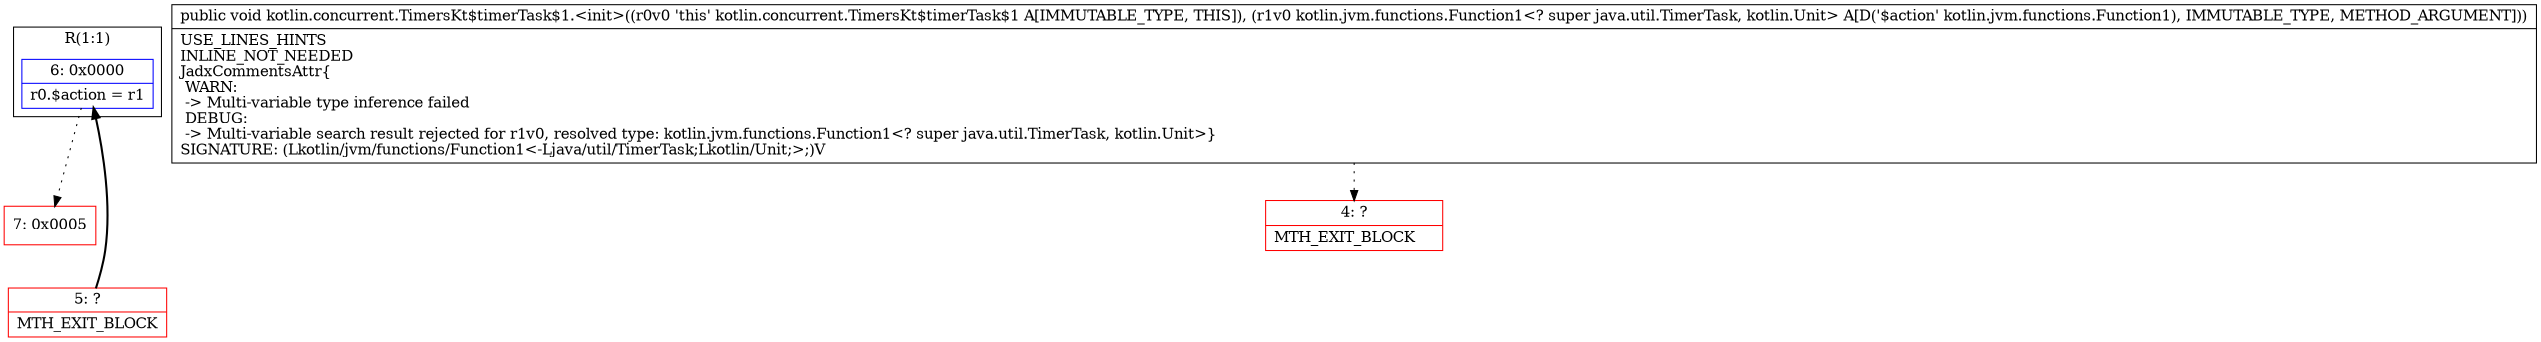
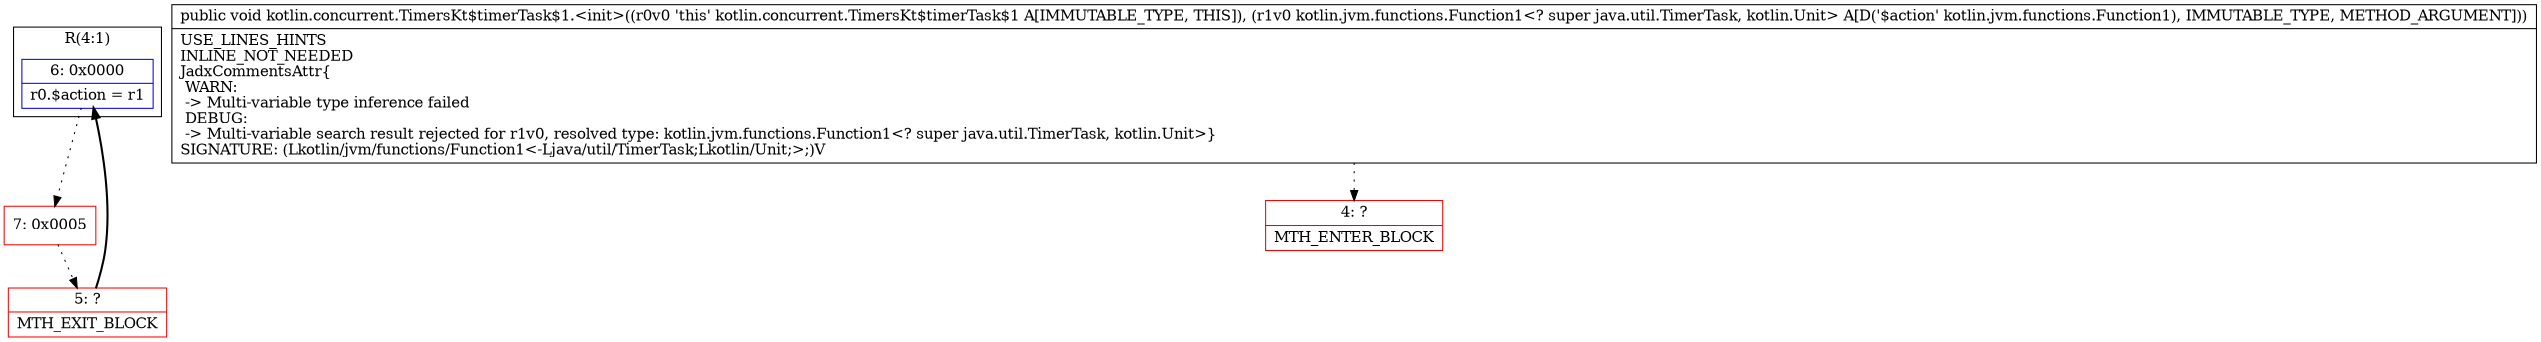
(88, 39) -> (88, 39)
(1345, 238) -> (1354, 238)
none -> (65, 262)
